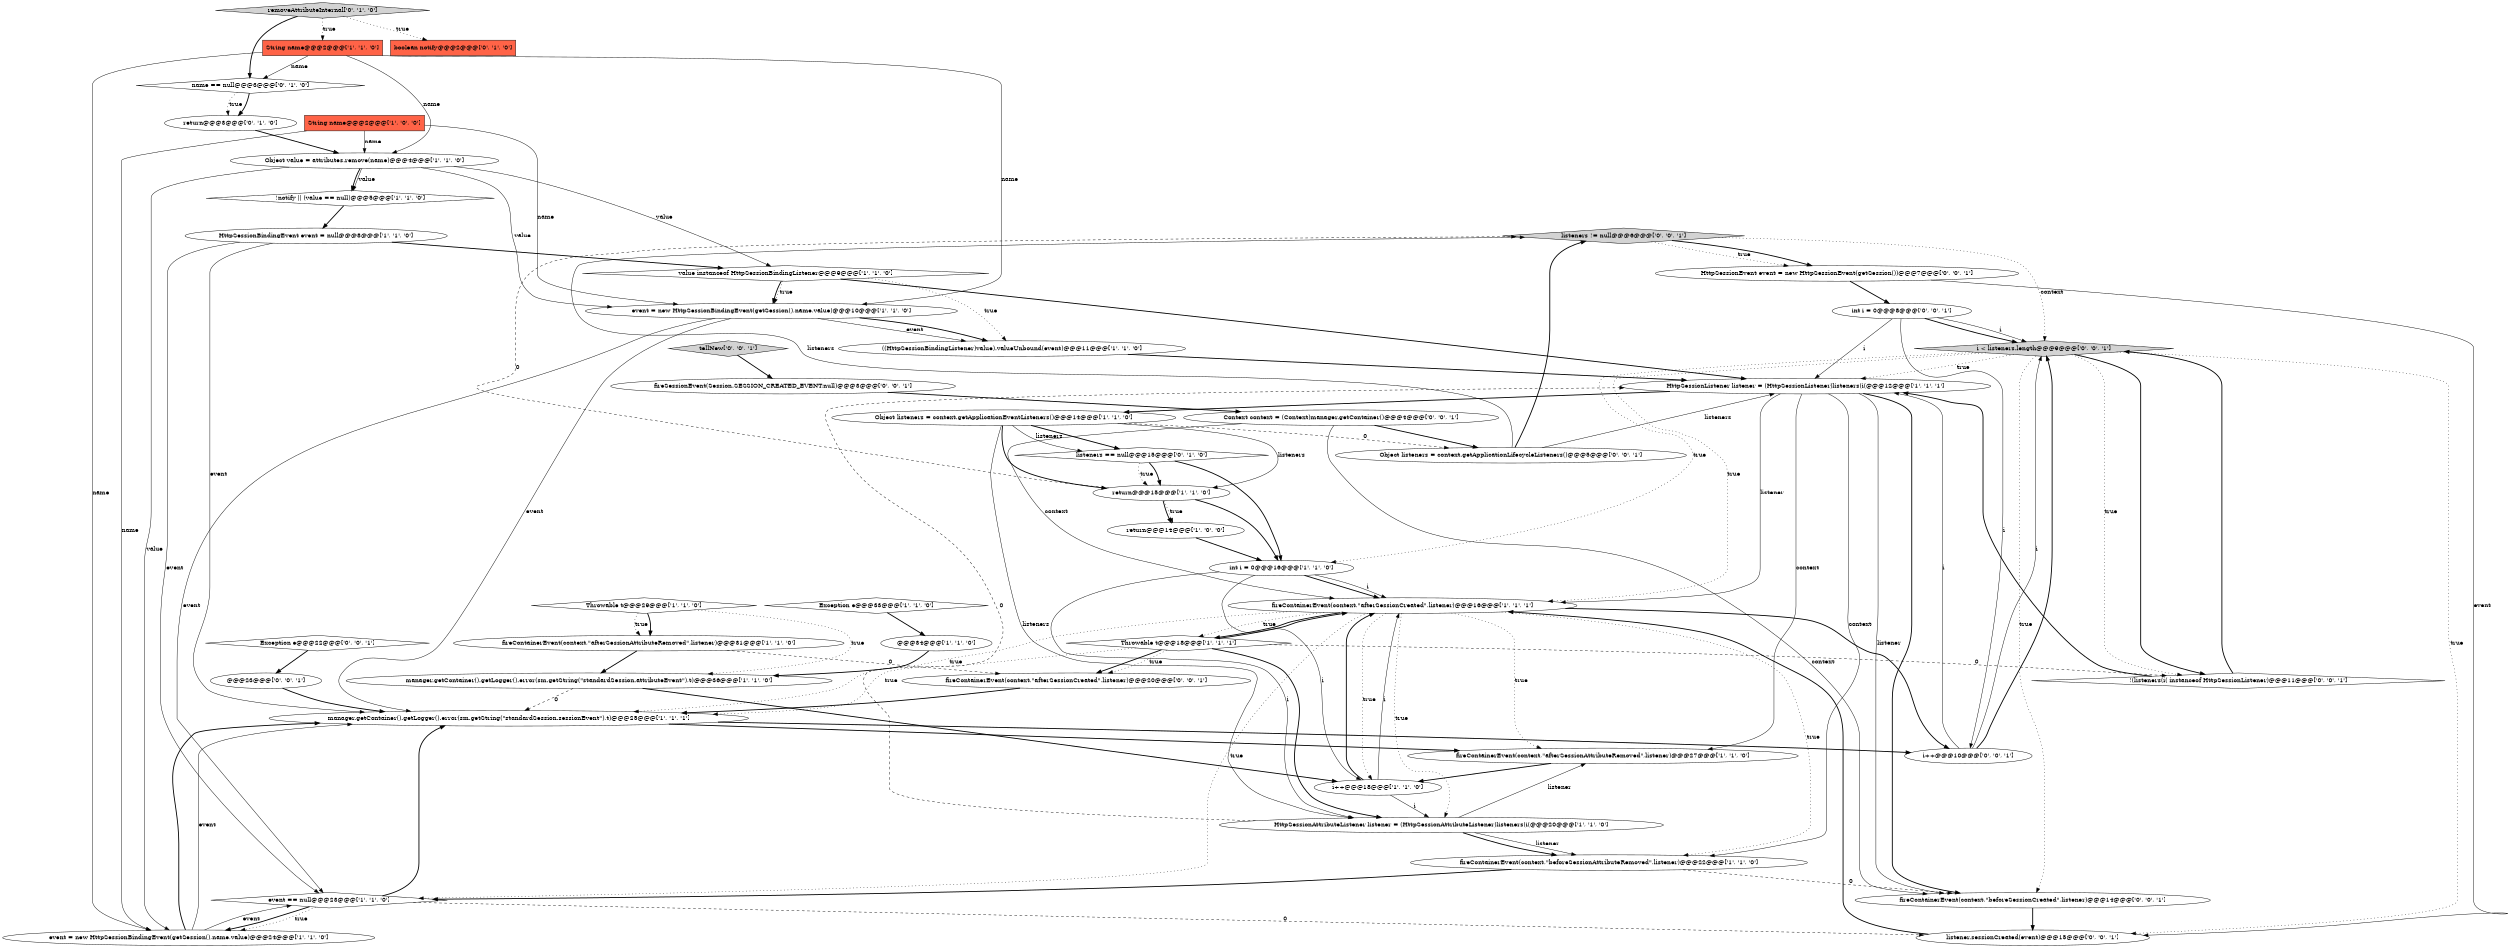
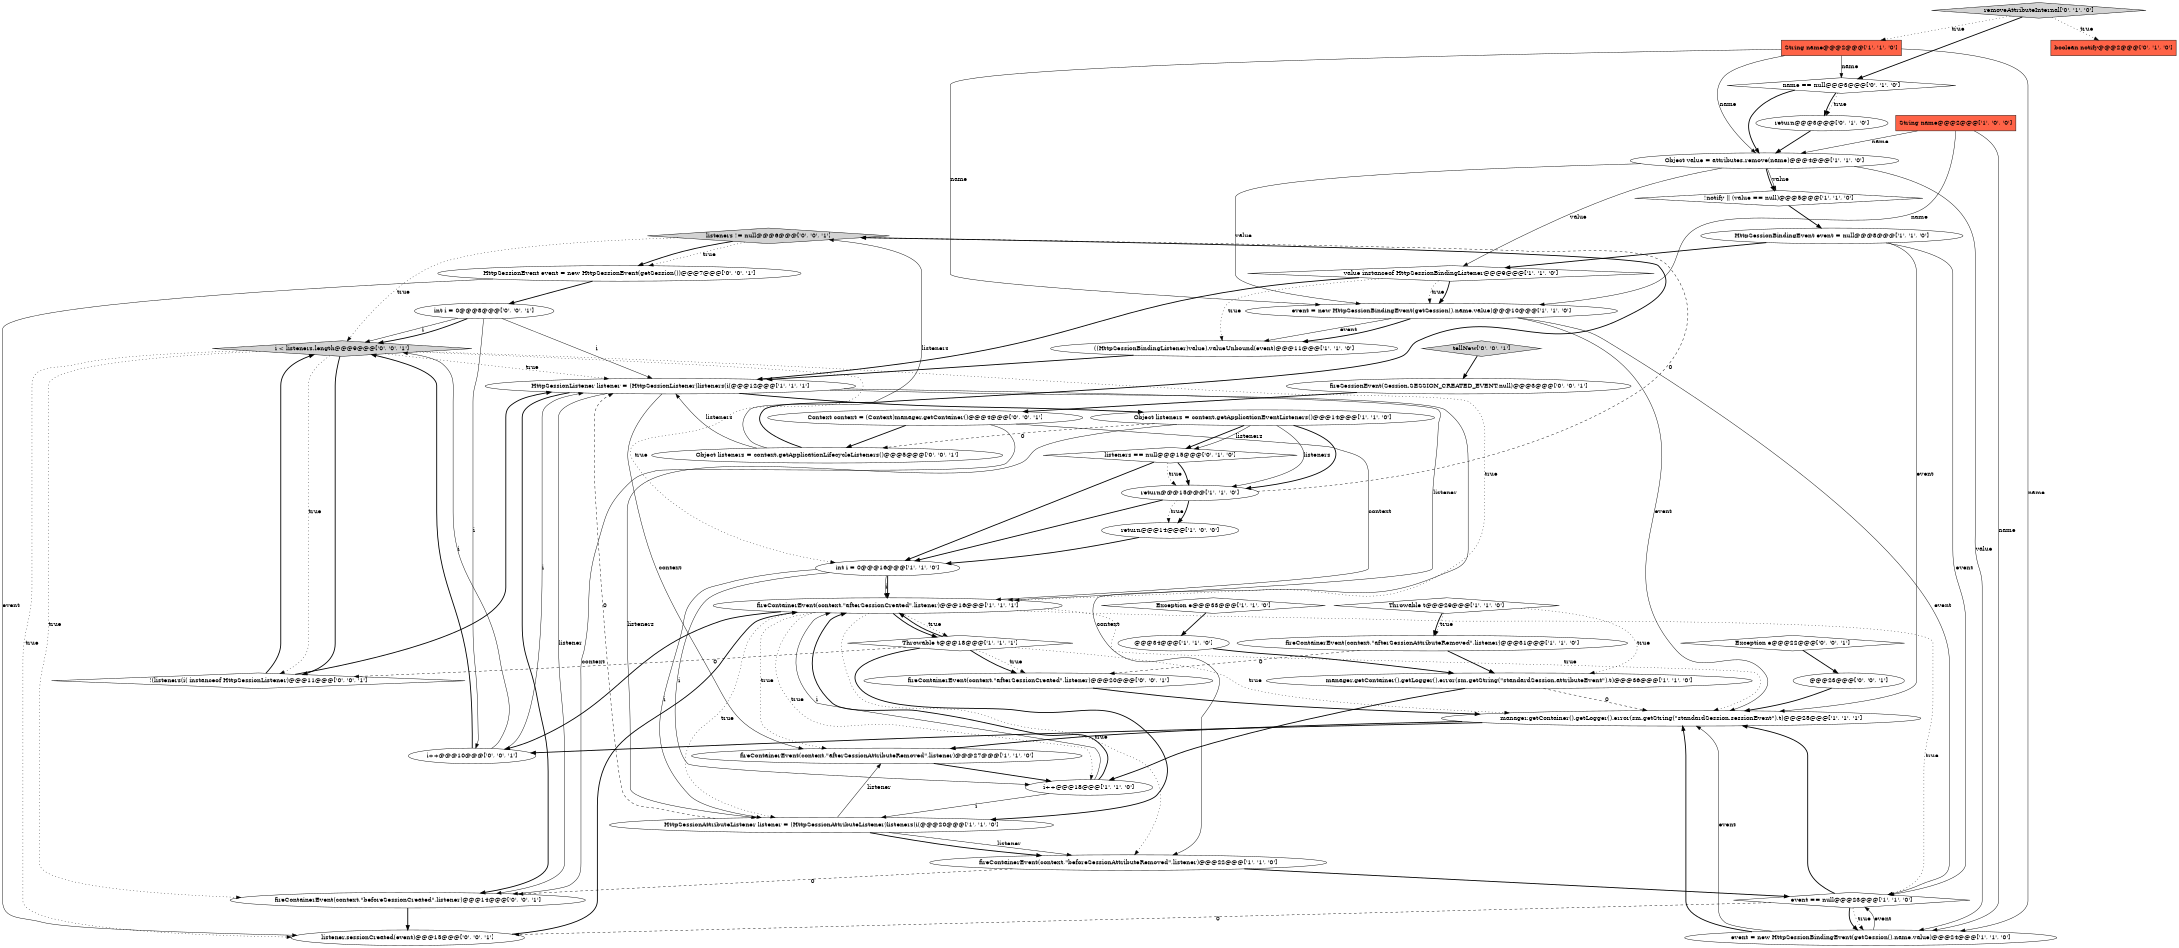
none -> (1757, 110)
(2052, 292) -> (404, 292)
